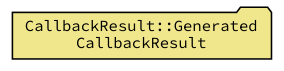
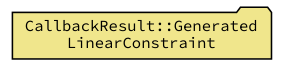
(142, 36) -> (142, 36)
